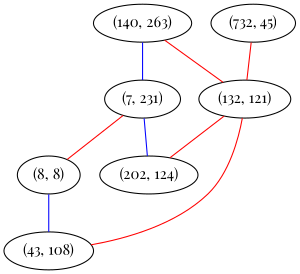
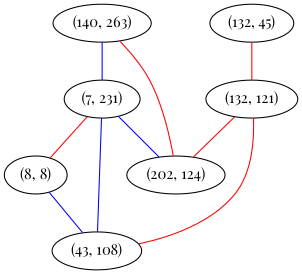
(253, 23) -> (252, 23)
(194, 61) -> (156, 94)
none -> (100, 175)
